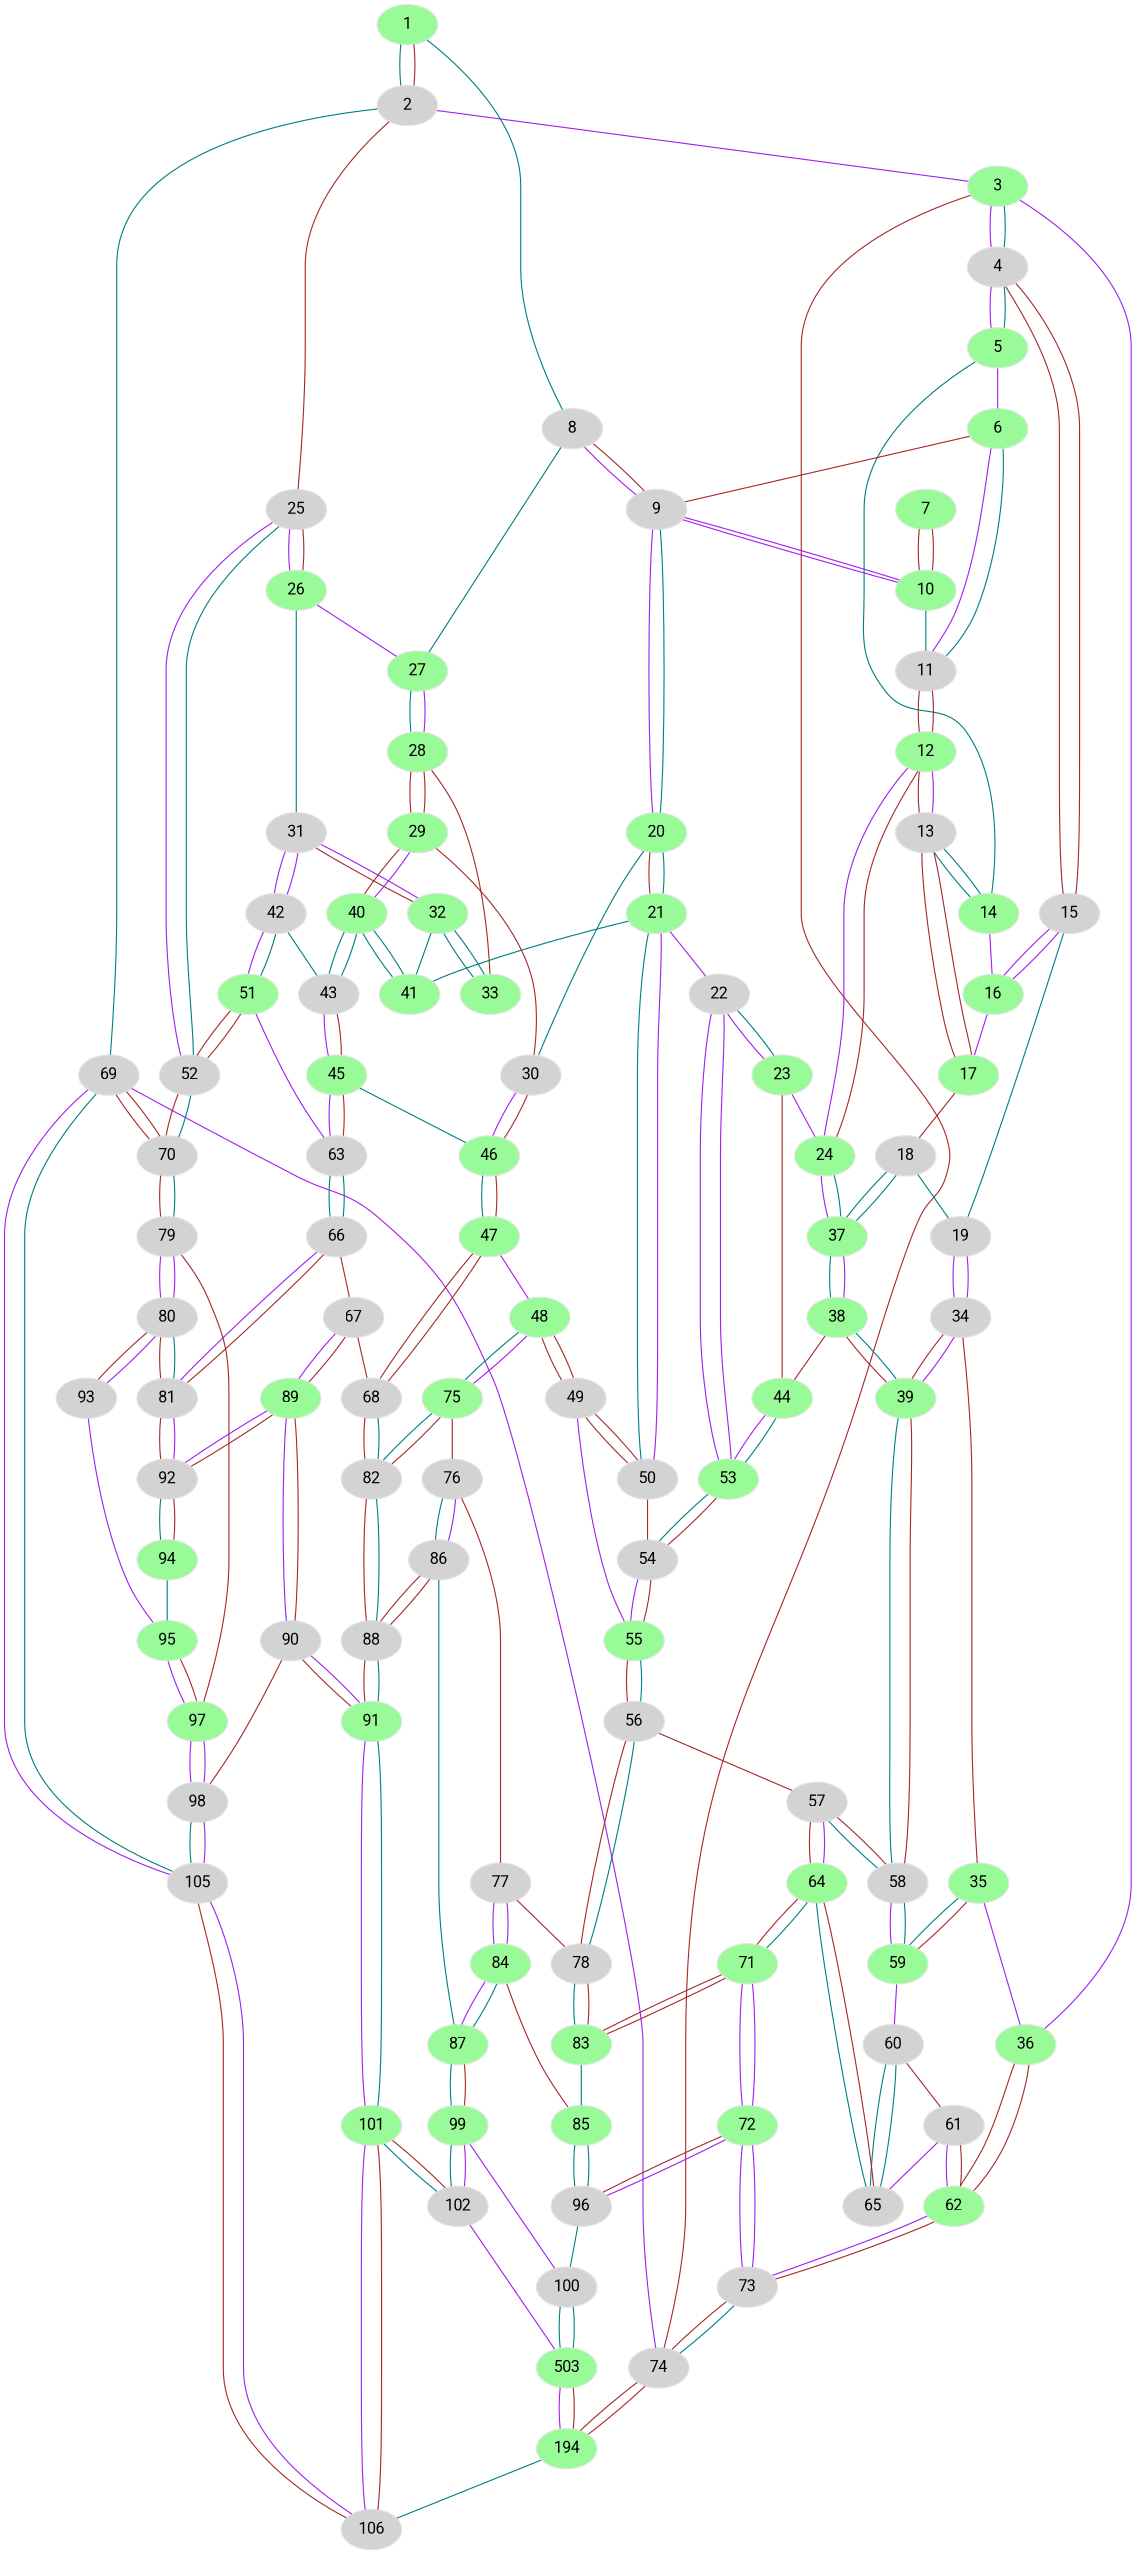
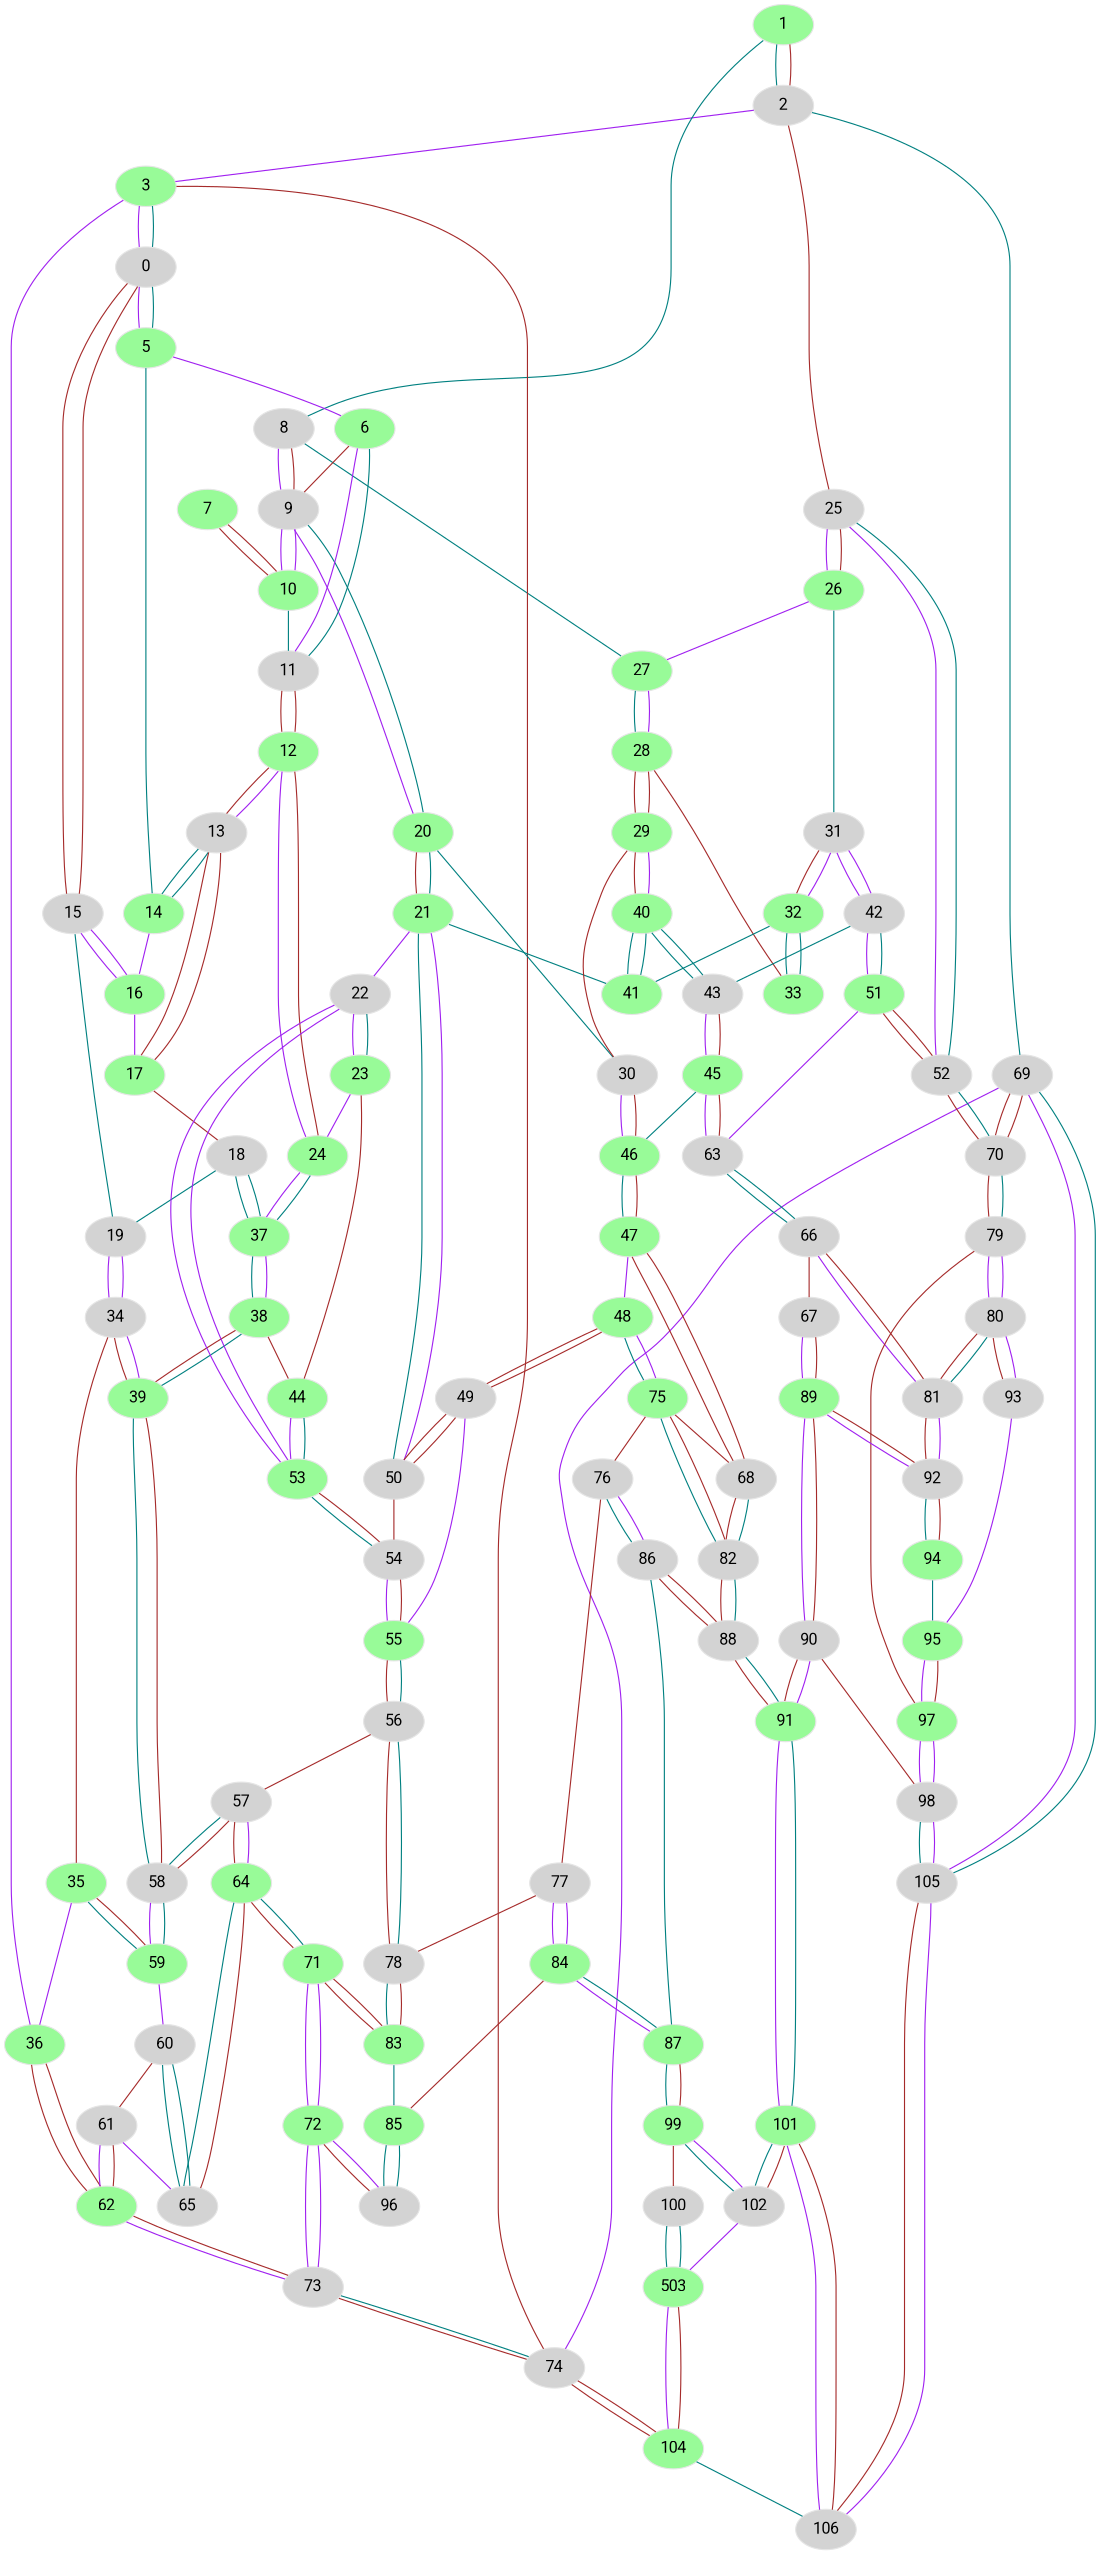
(998, 267) -> (146, 267)
(362, 1358) -> (702, 1439)
(512, 2206) -> (673, 2166)
(574, 2247) -> none
(567, 2449) -> (673, 2449)
